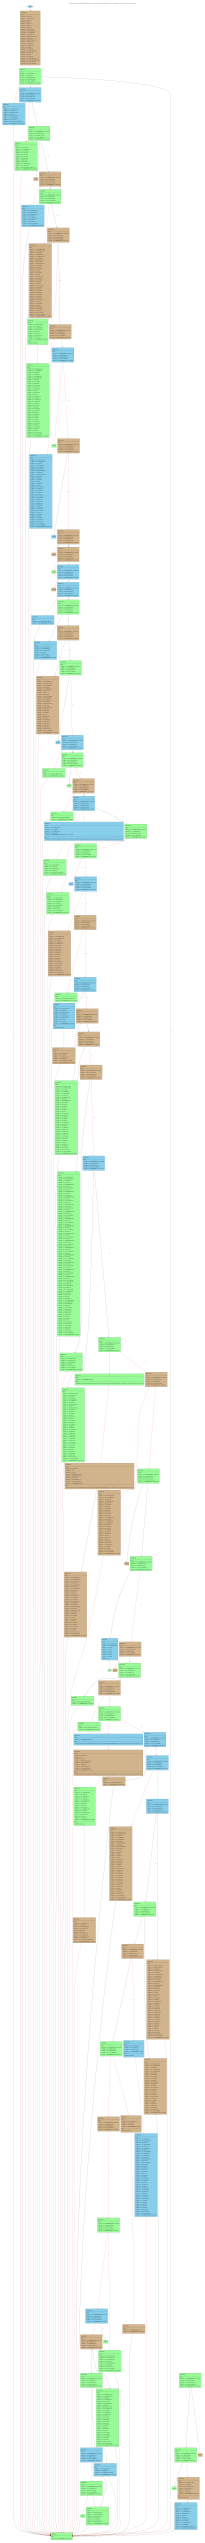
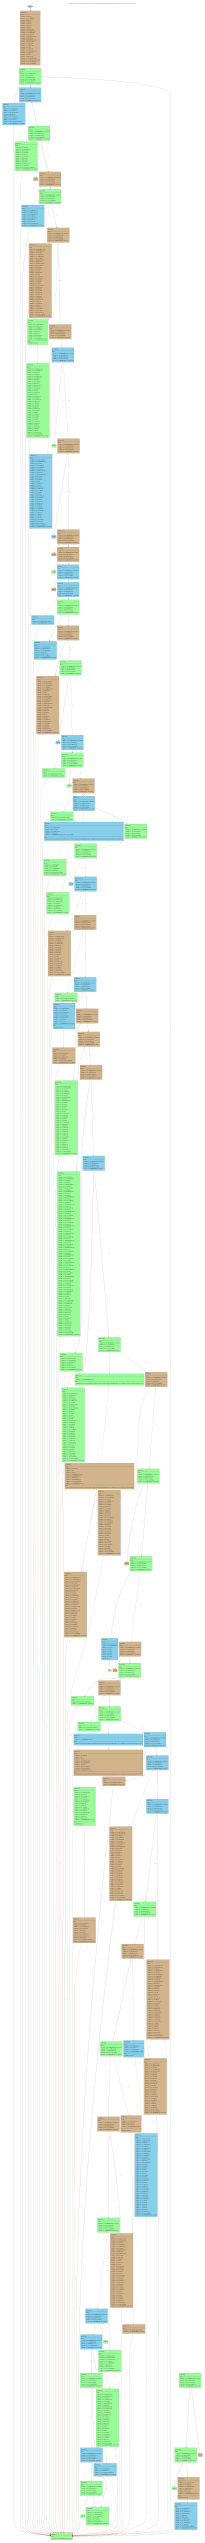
none -> (122, 2271)
(91, 2342) -> (91, 2342)
